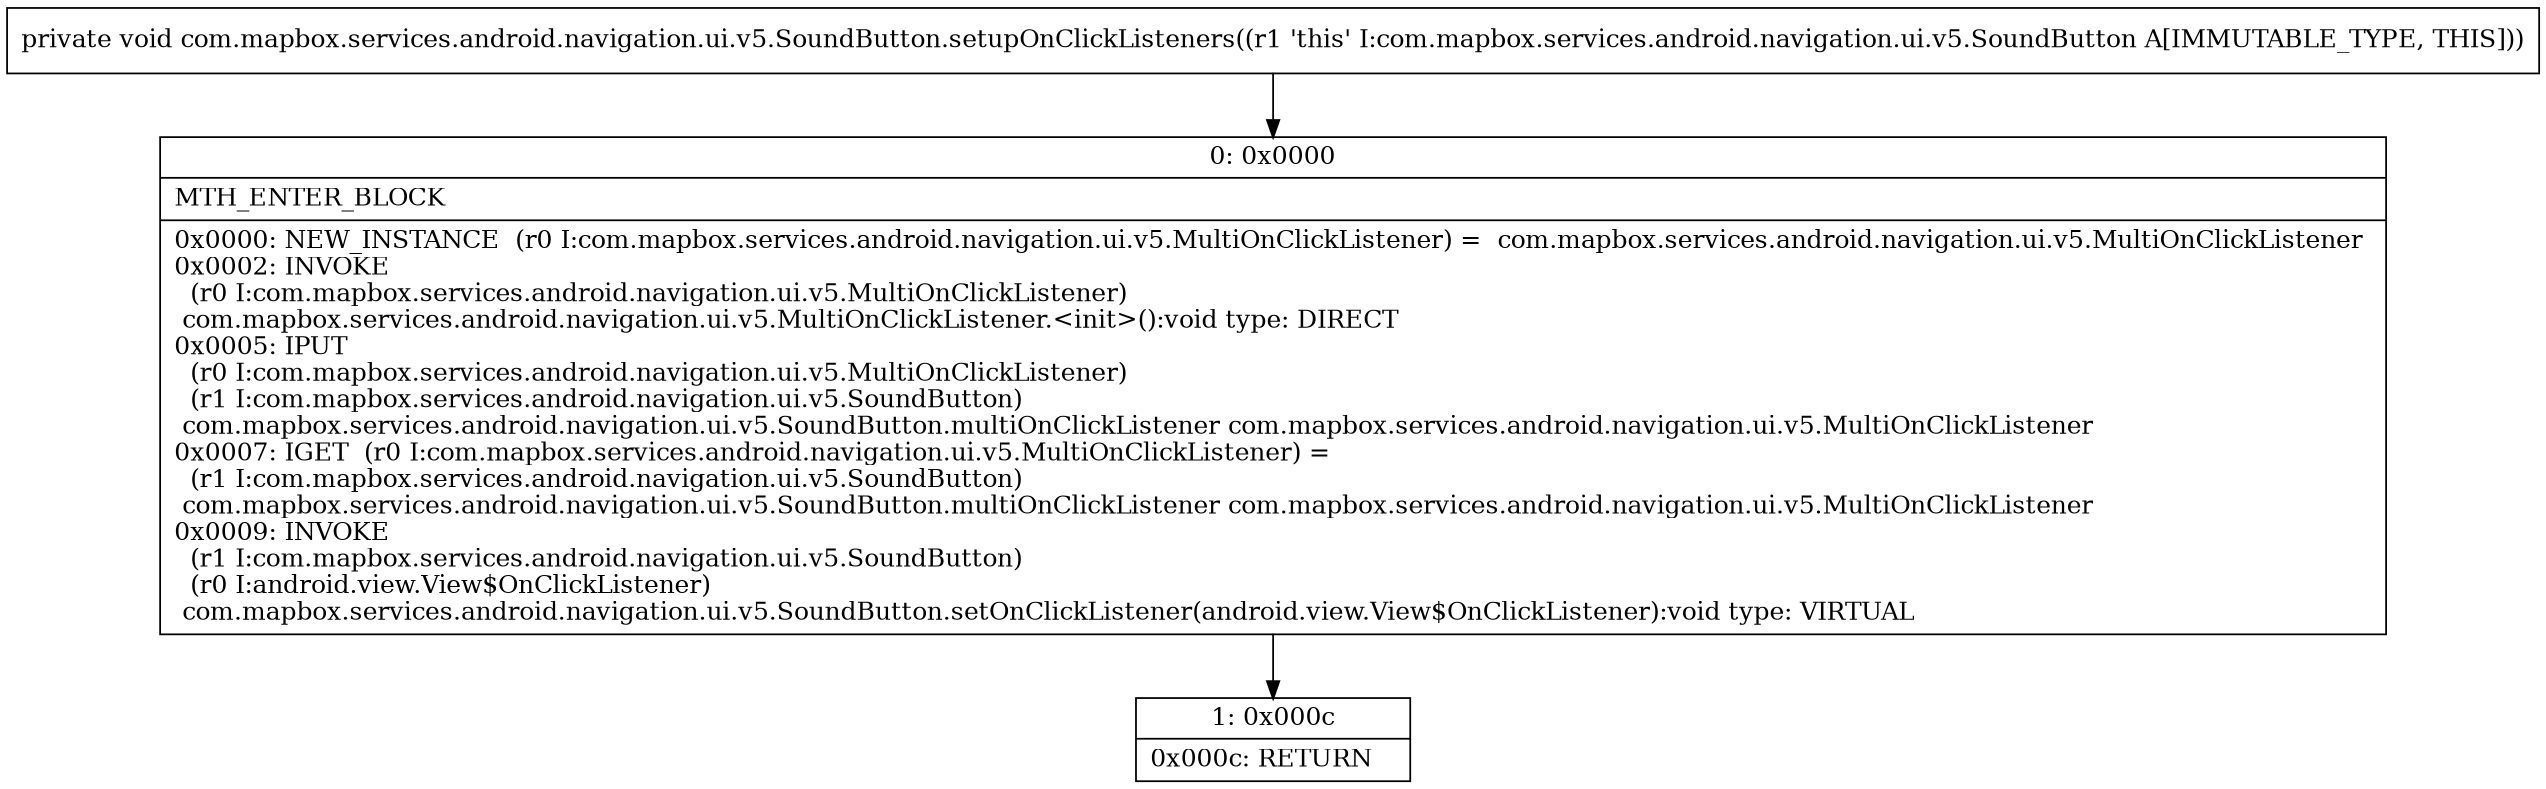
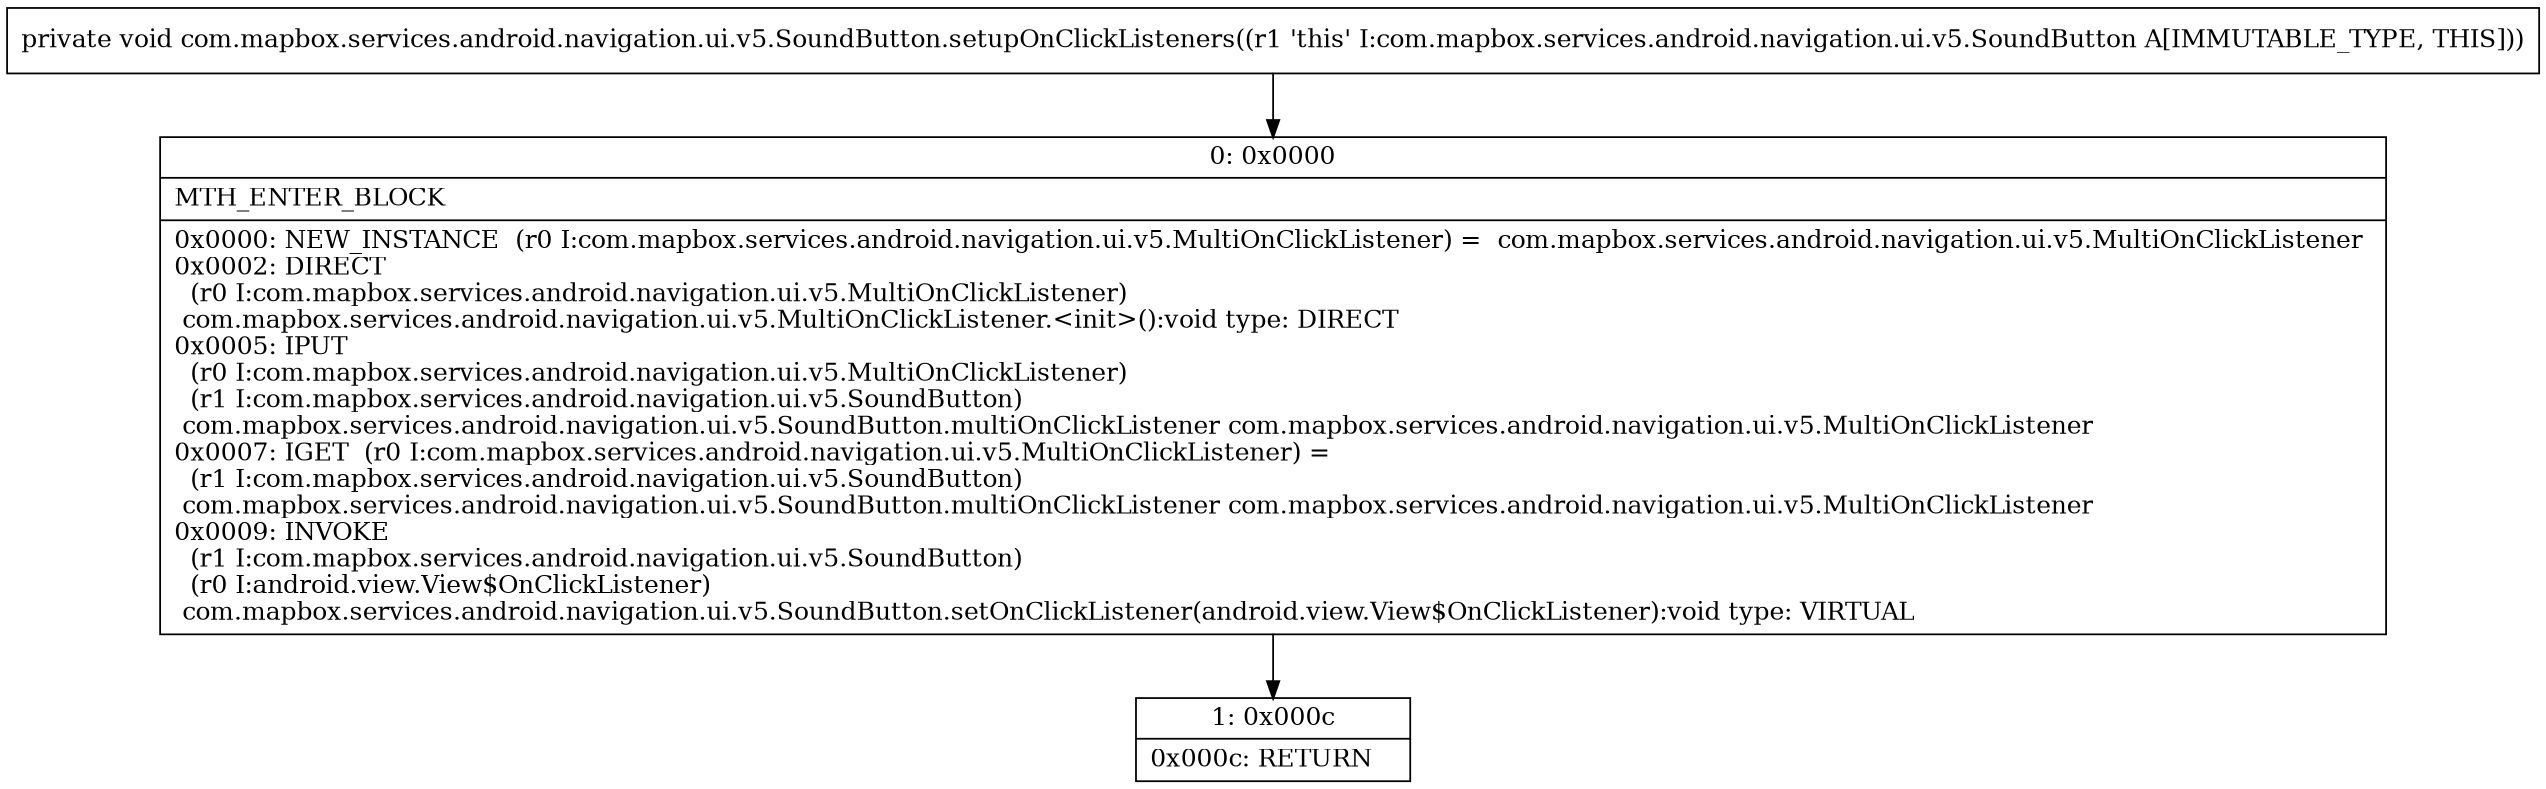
(290, 267) -> (288, 267)
